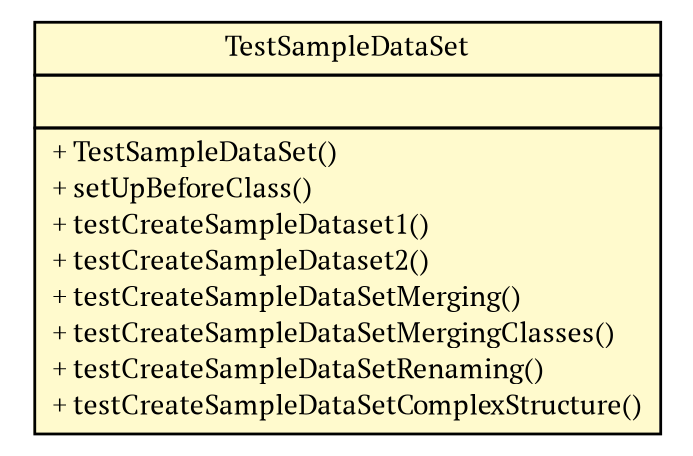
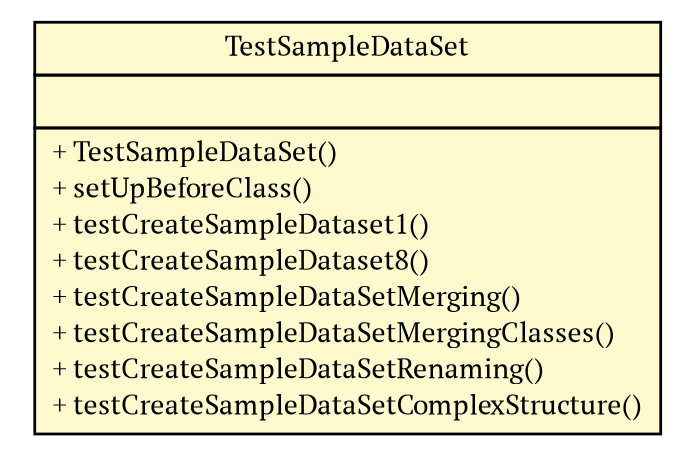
(242, 262) -> (242, 262)
